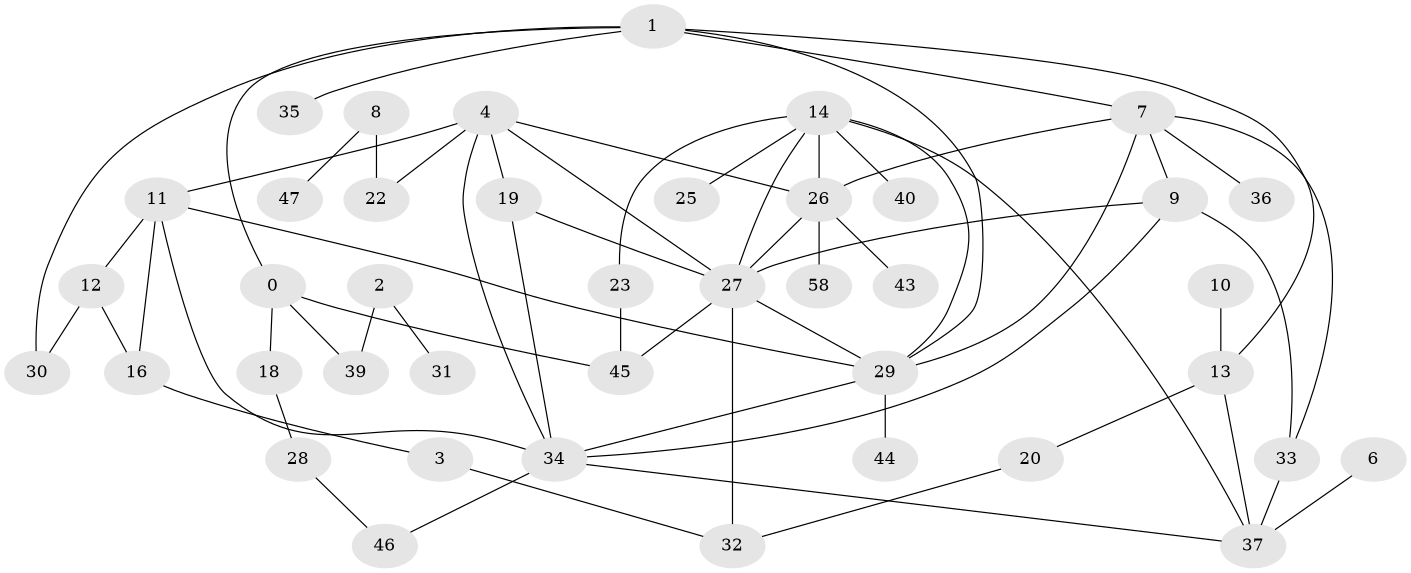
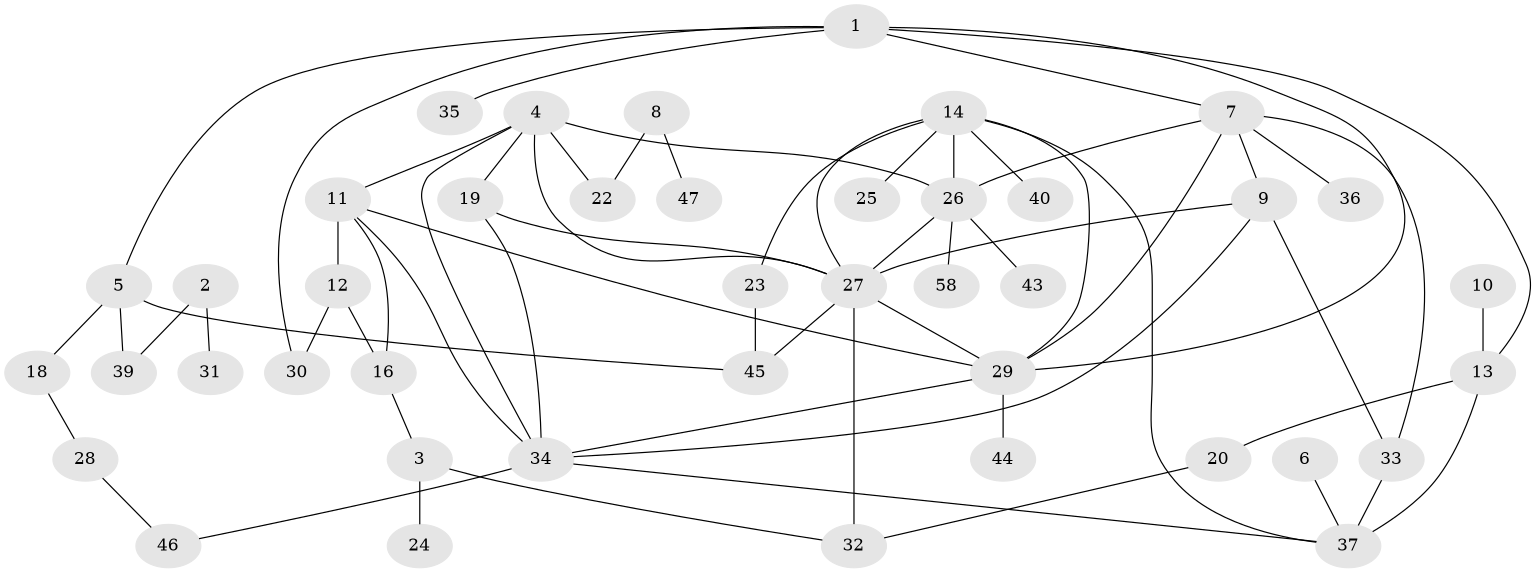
(273, 286) -> (119, 286)
none -> (420, 546)
